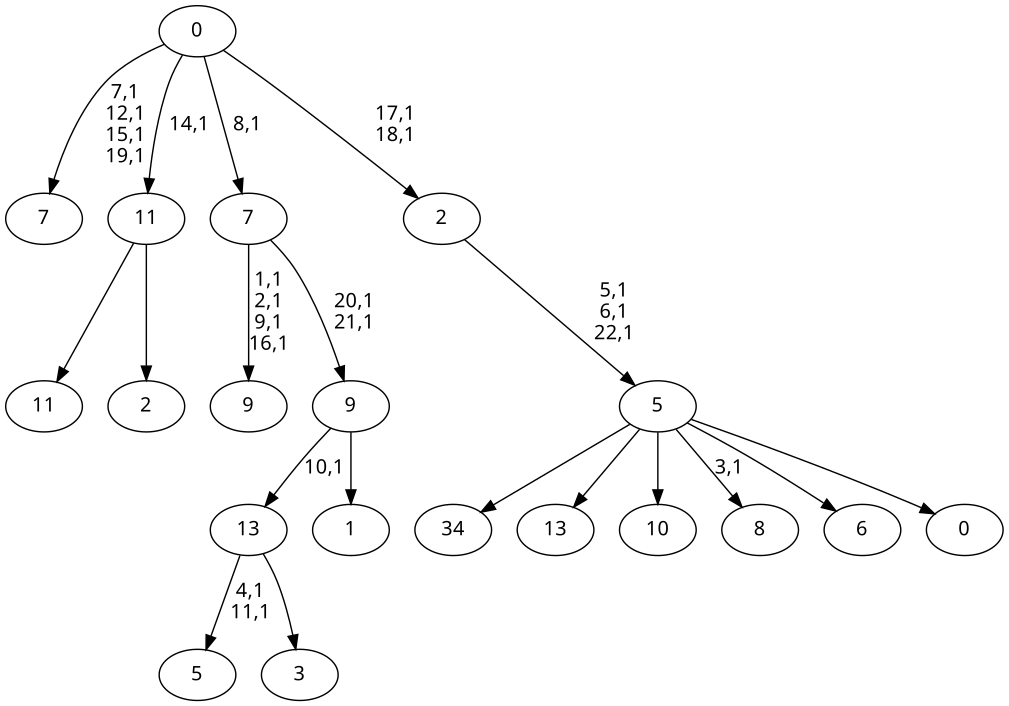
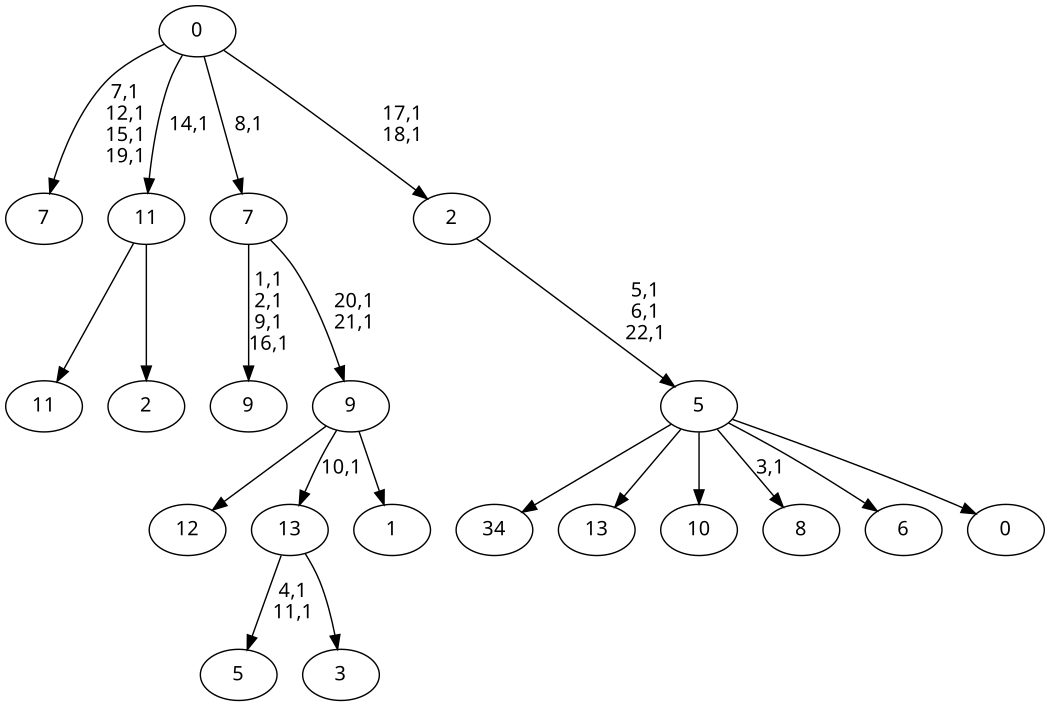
none -> (188, 530)
